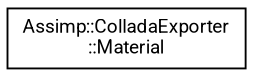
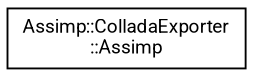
(127, 38) -> (127, 38)
